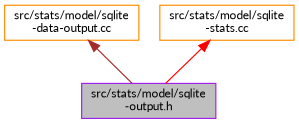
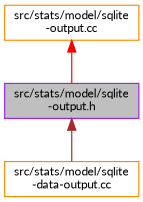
(227, 23) -> (72, 23)
(114, 66) -> (72, 146)
